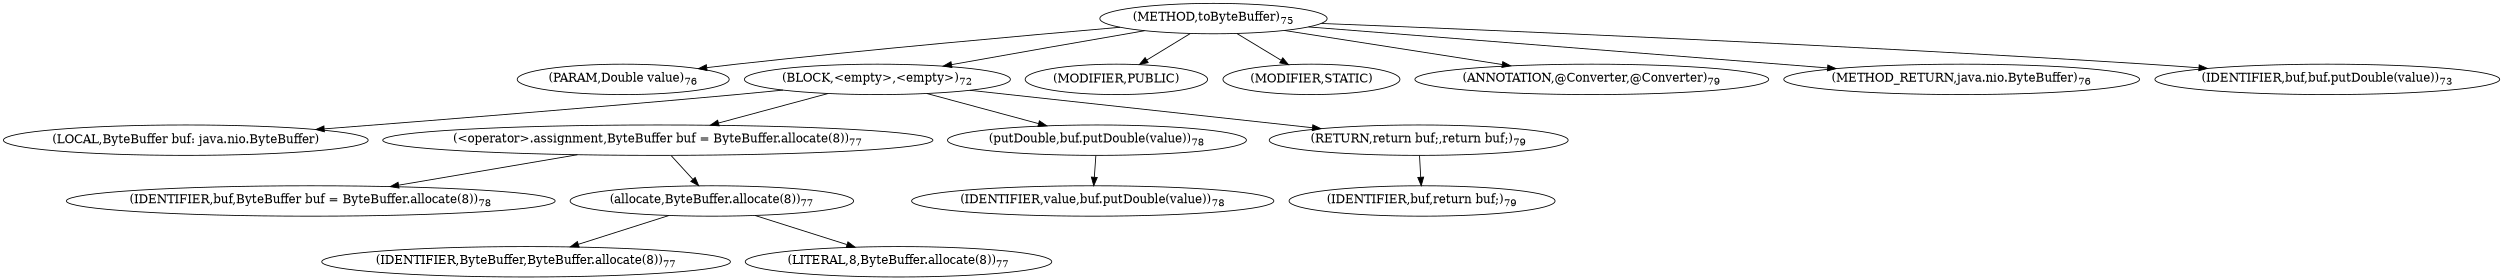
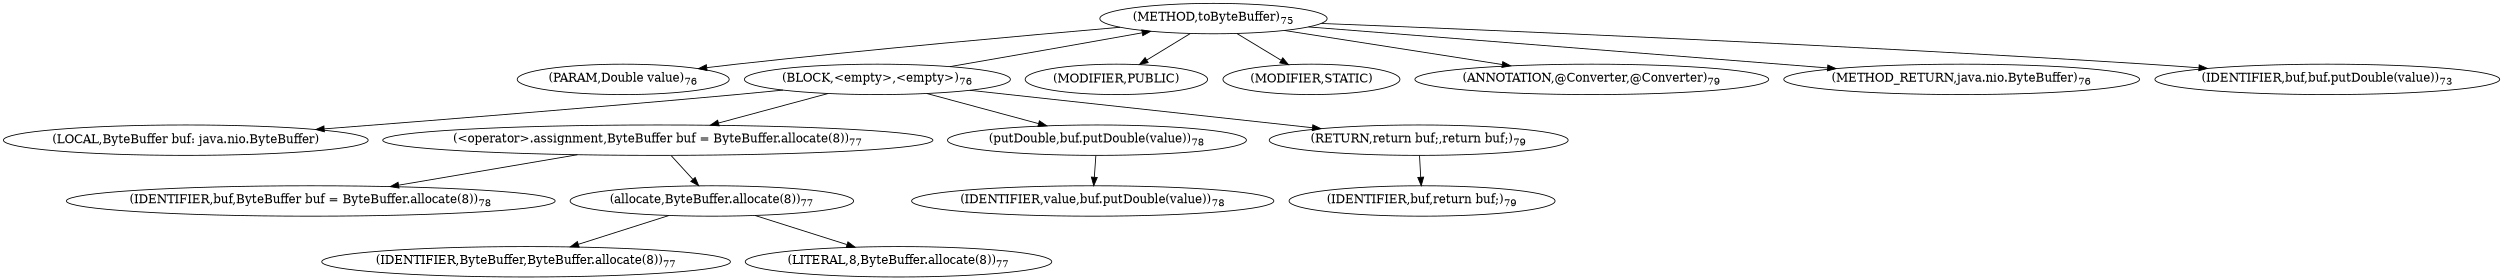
(1048, 48) -> (1046, 50)
(966, 78) -> (966, 78)
